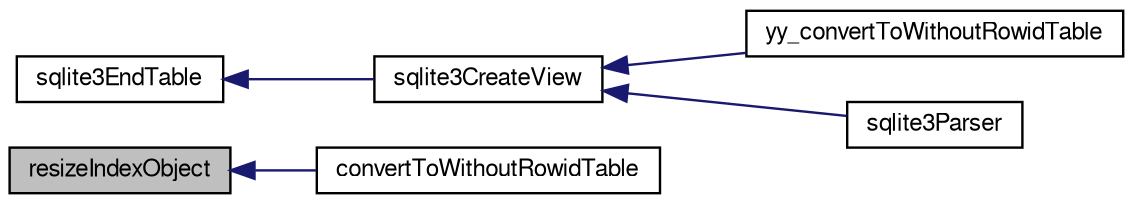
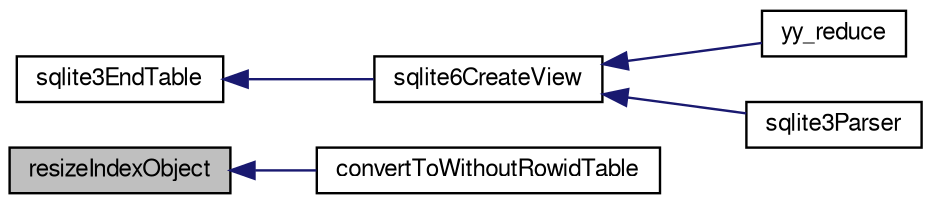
(935, 34) -> (834, 34)
(488, 79) -> (488, 79)
